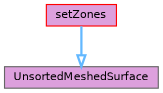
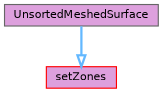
(81, 41) -> (81, 41)
